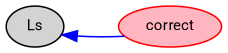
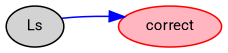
(101, 37) -> (85, 17)
